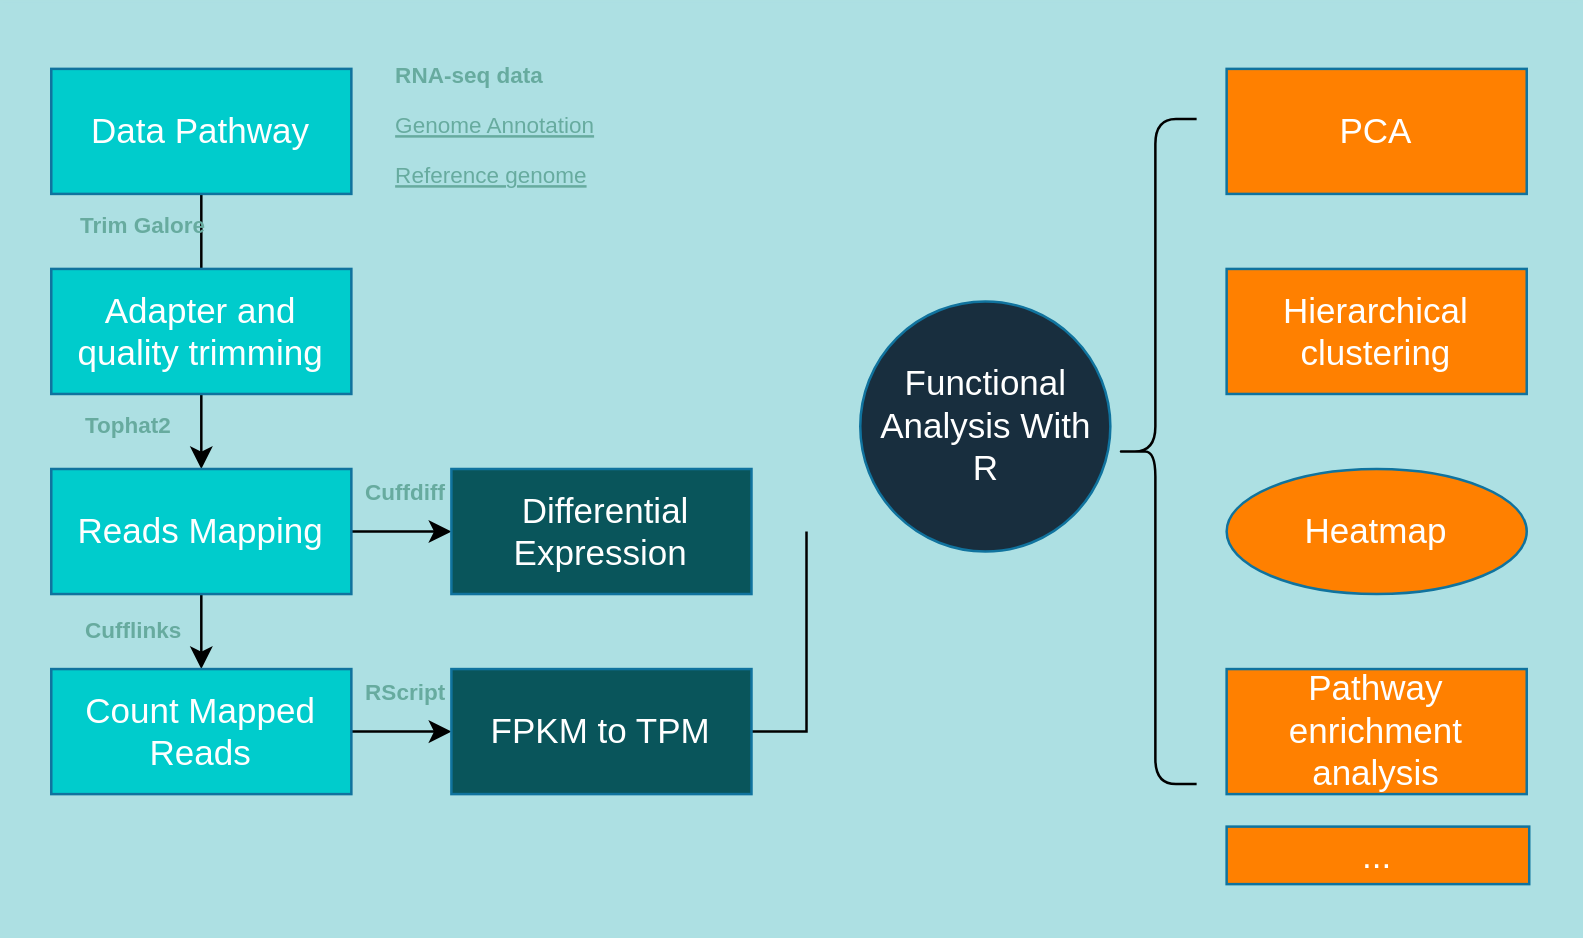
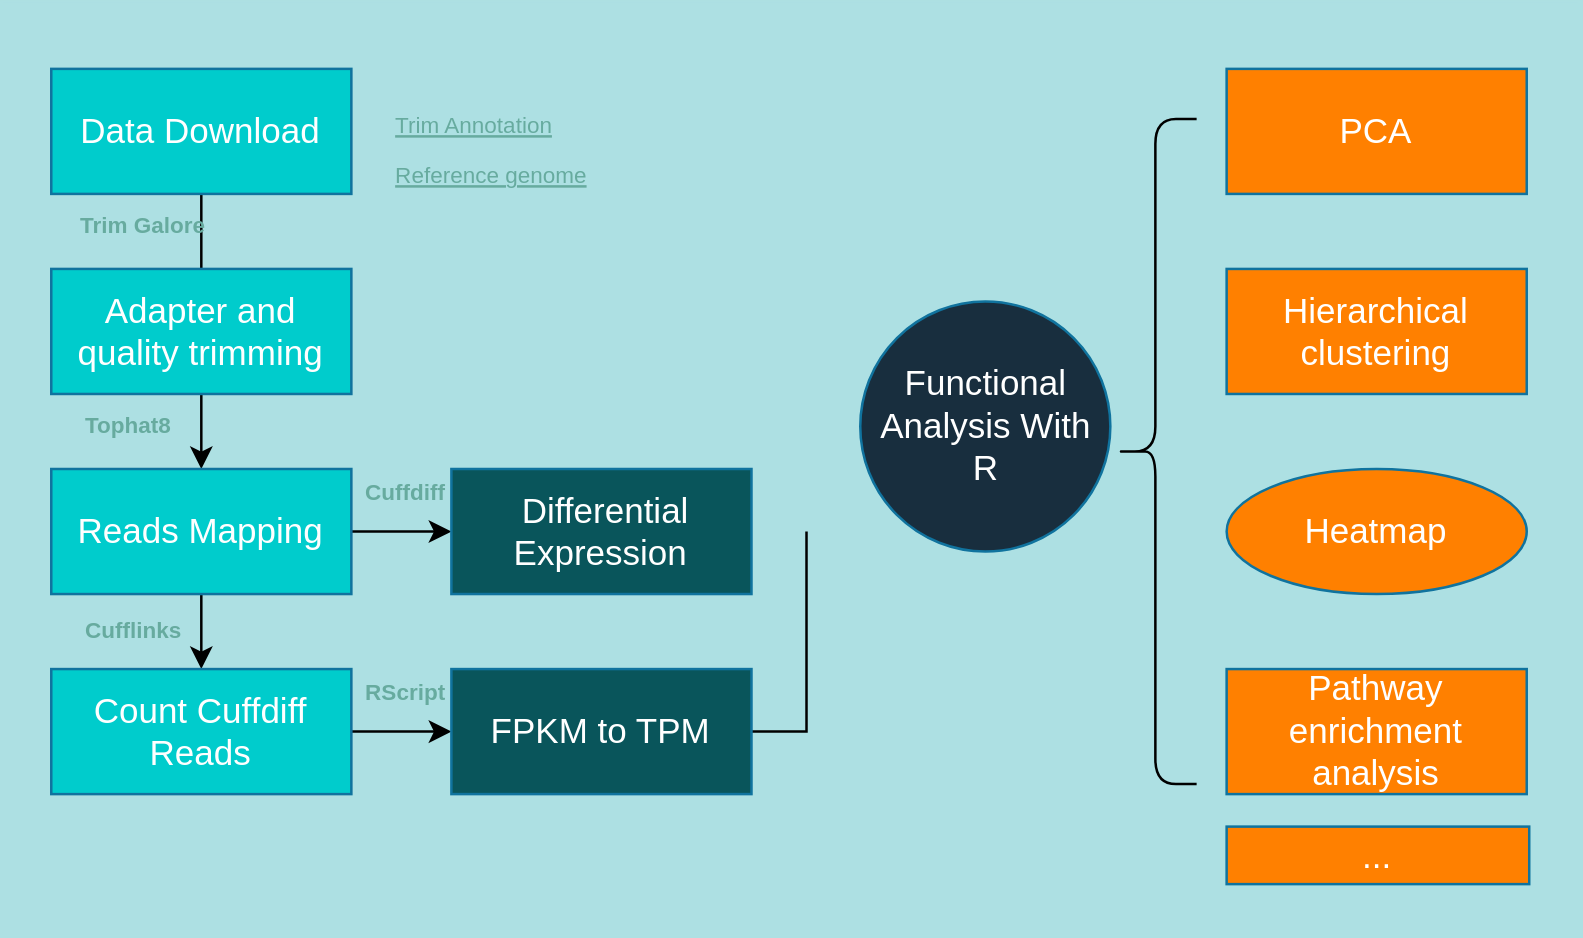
(516, 76) -> none
(498, 126) -> (482, 126)
(201, 131) -> (201, 131)
(130, 426) -> (130, 426)
(201, 731) -> (201, 731)
